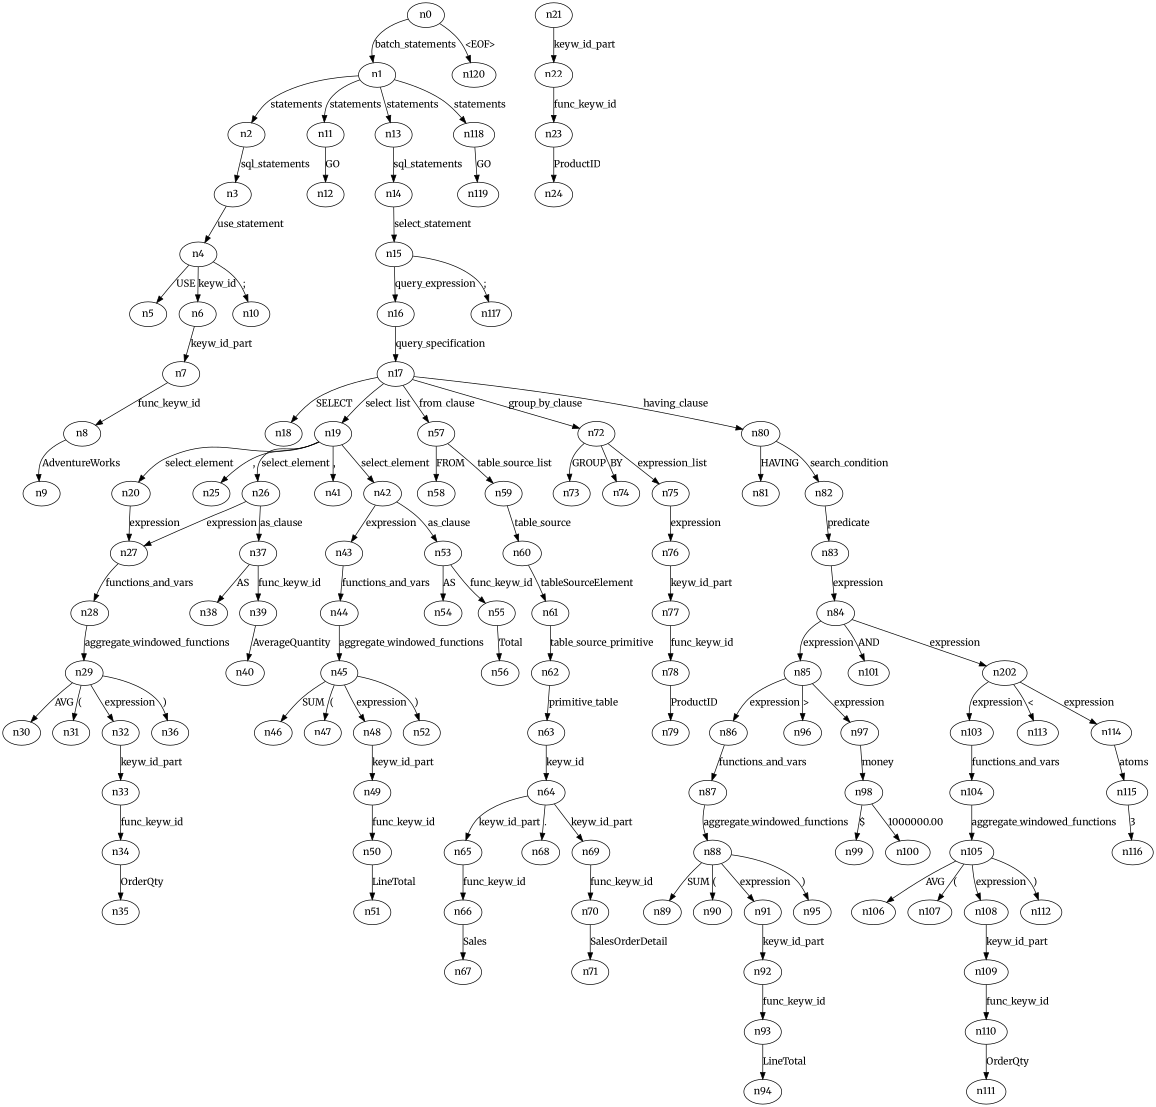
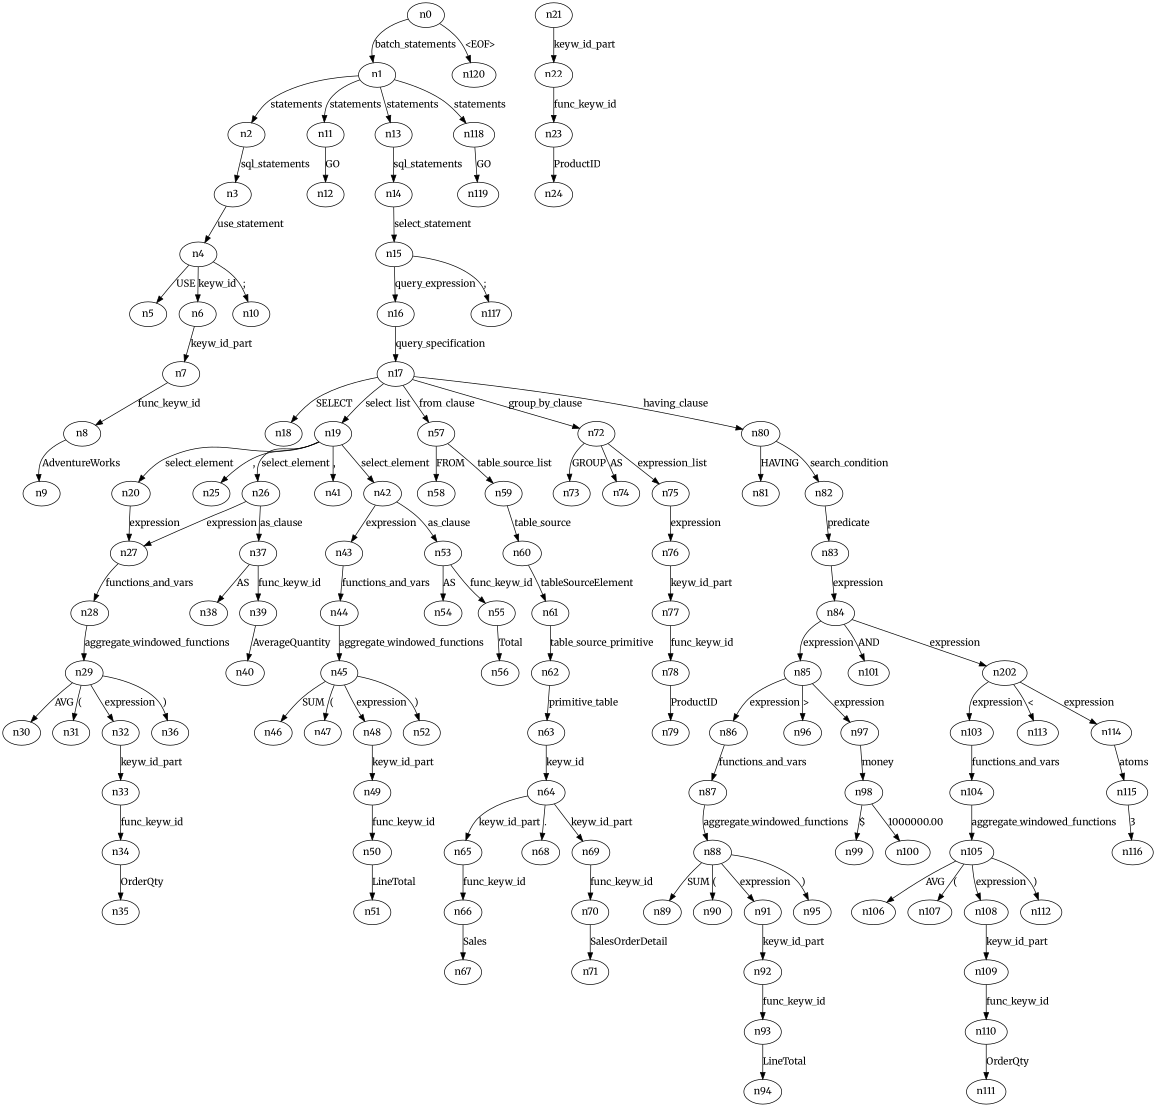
(617, 464) -> (617, 464)
